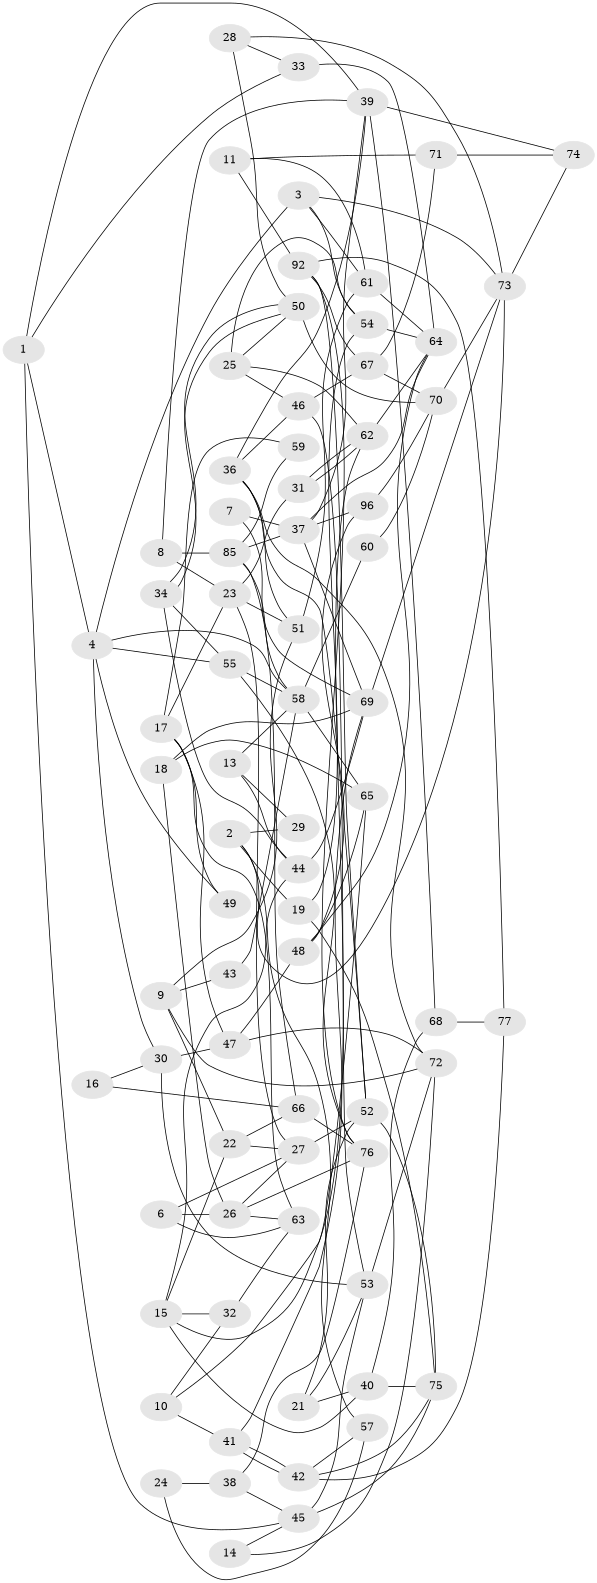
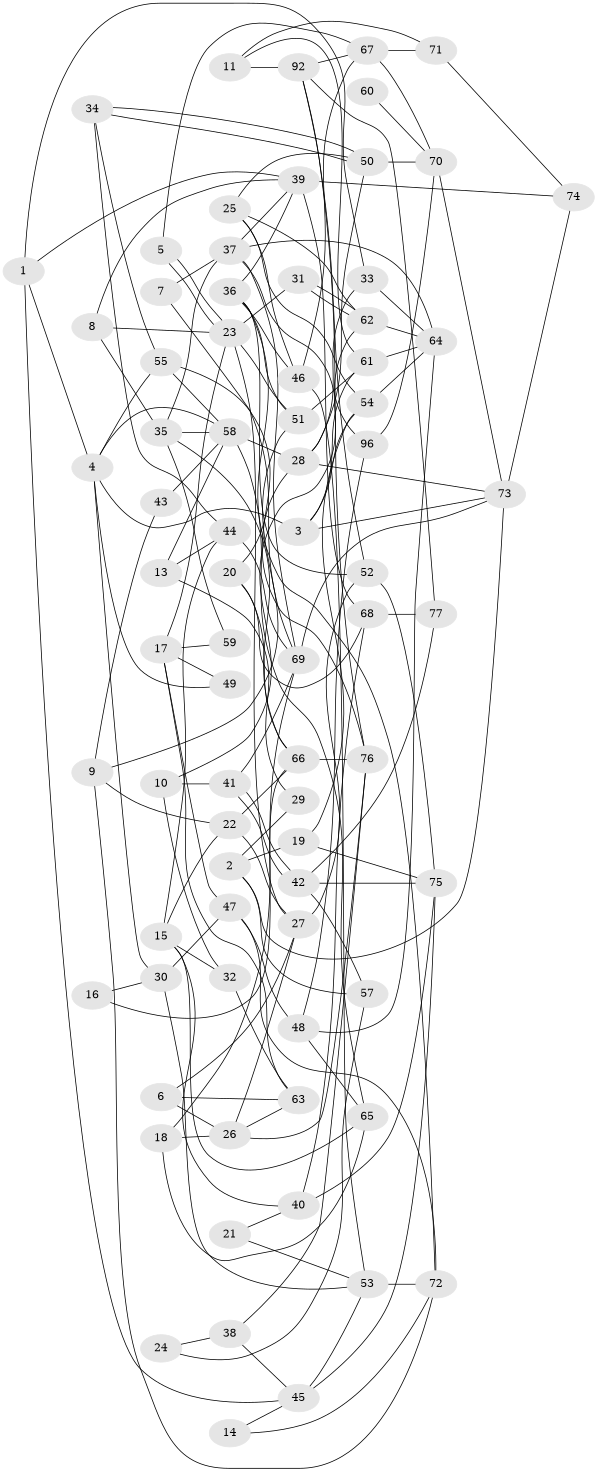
none -> (161, 251)
(230, 553) -> (161, 433)
none -> (230, 573)
(347, 592) -> (264, 447)
(327, 1278) -> none
